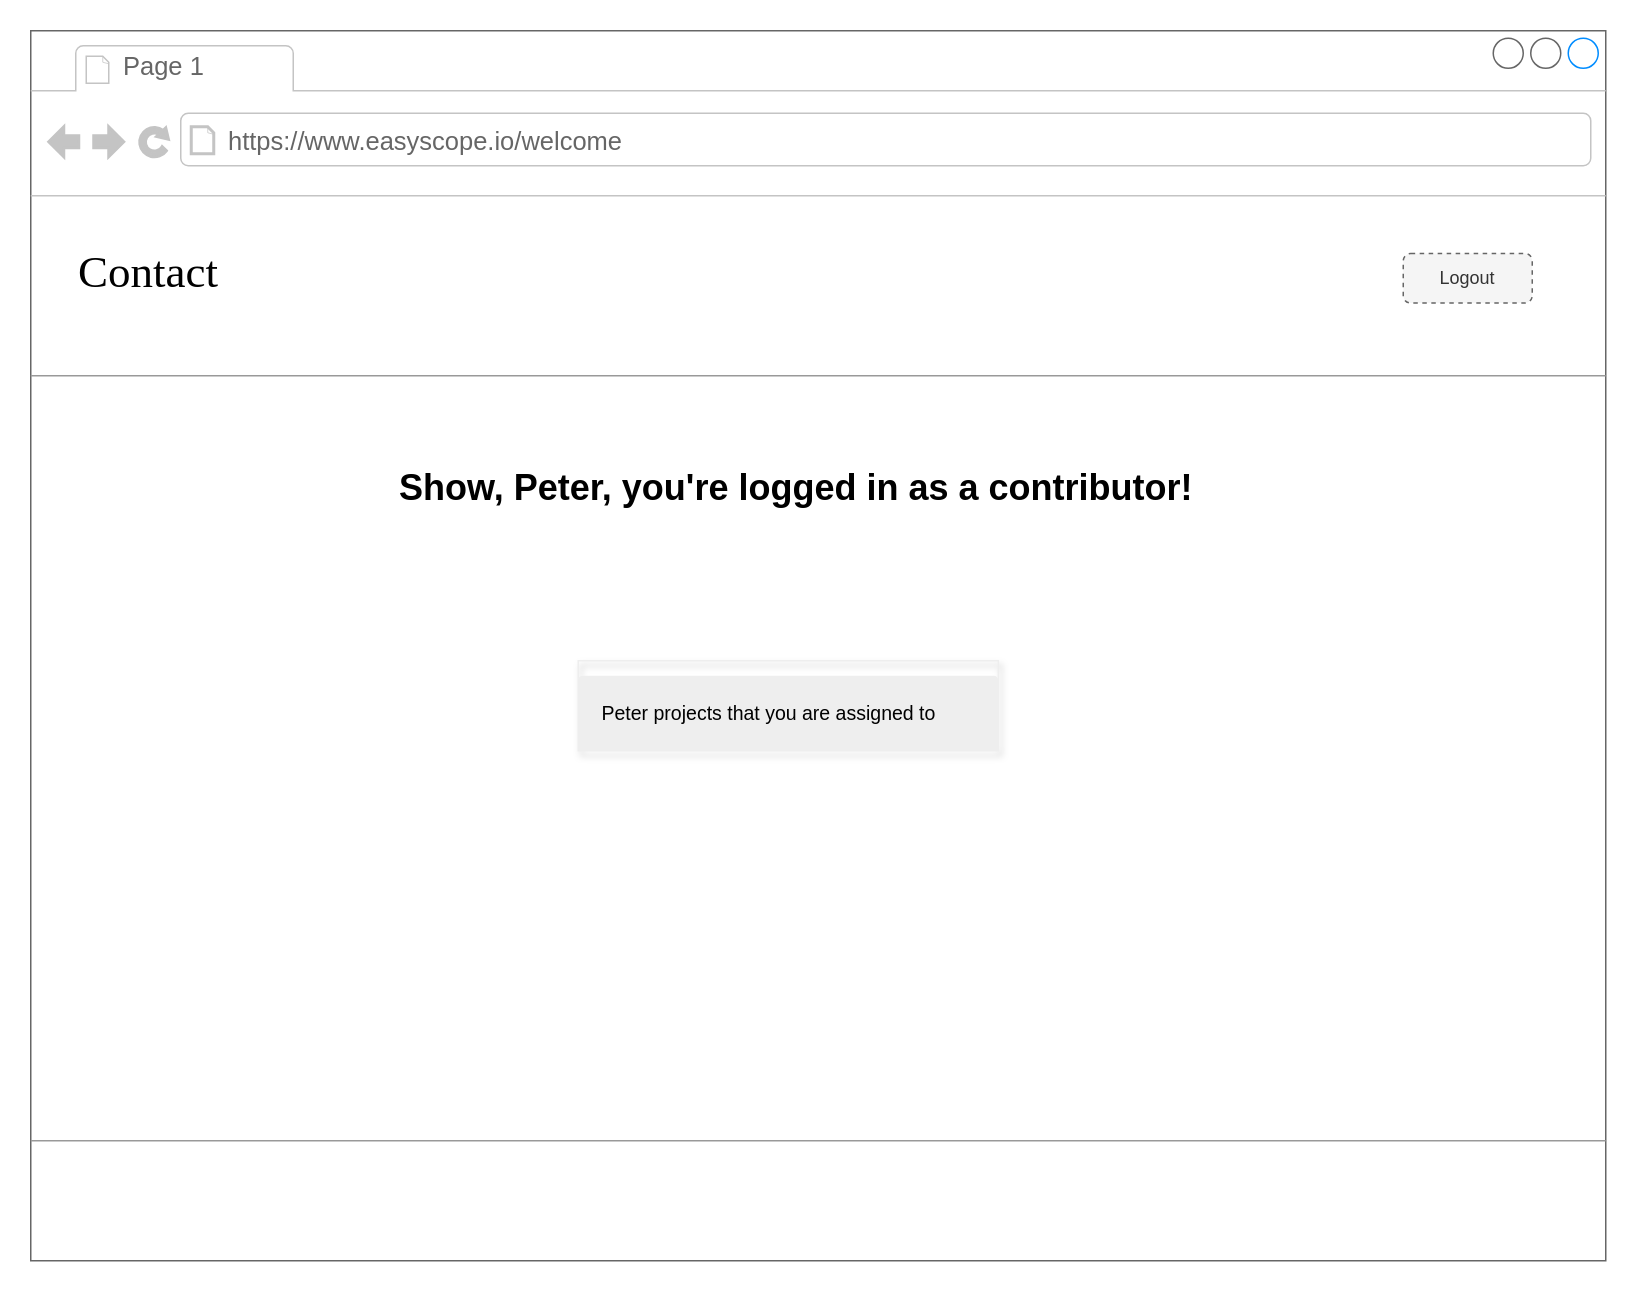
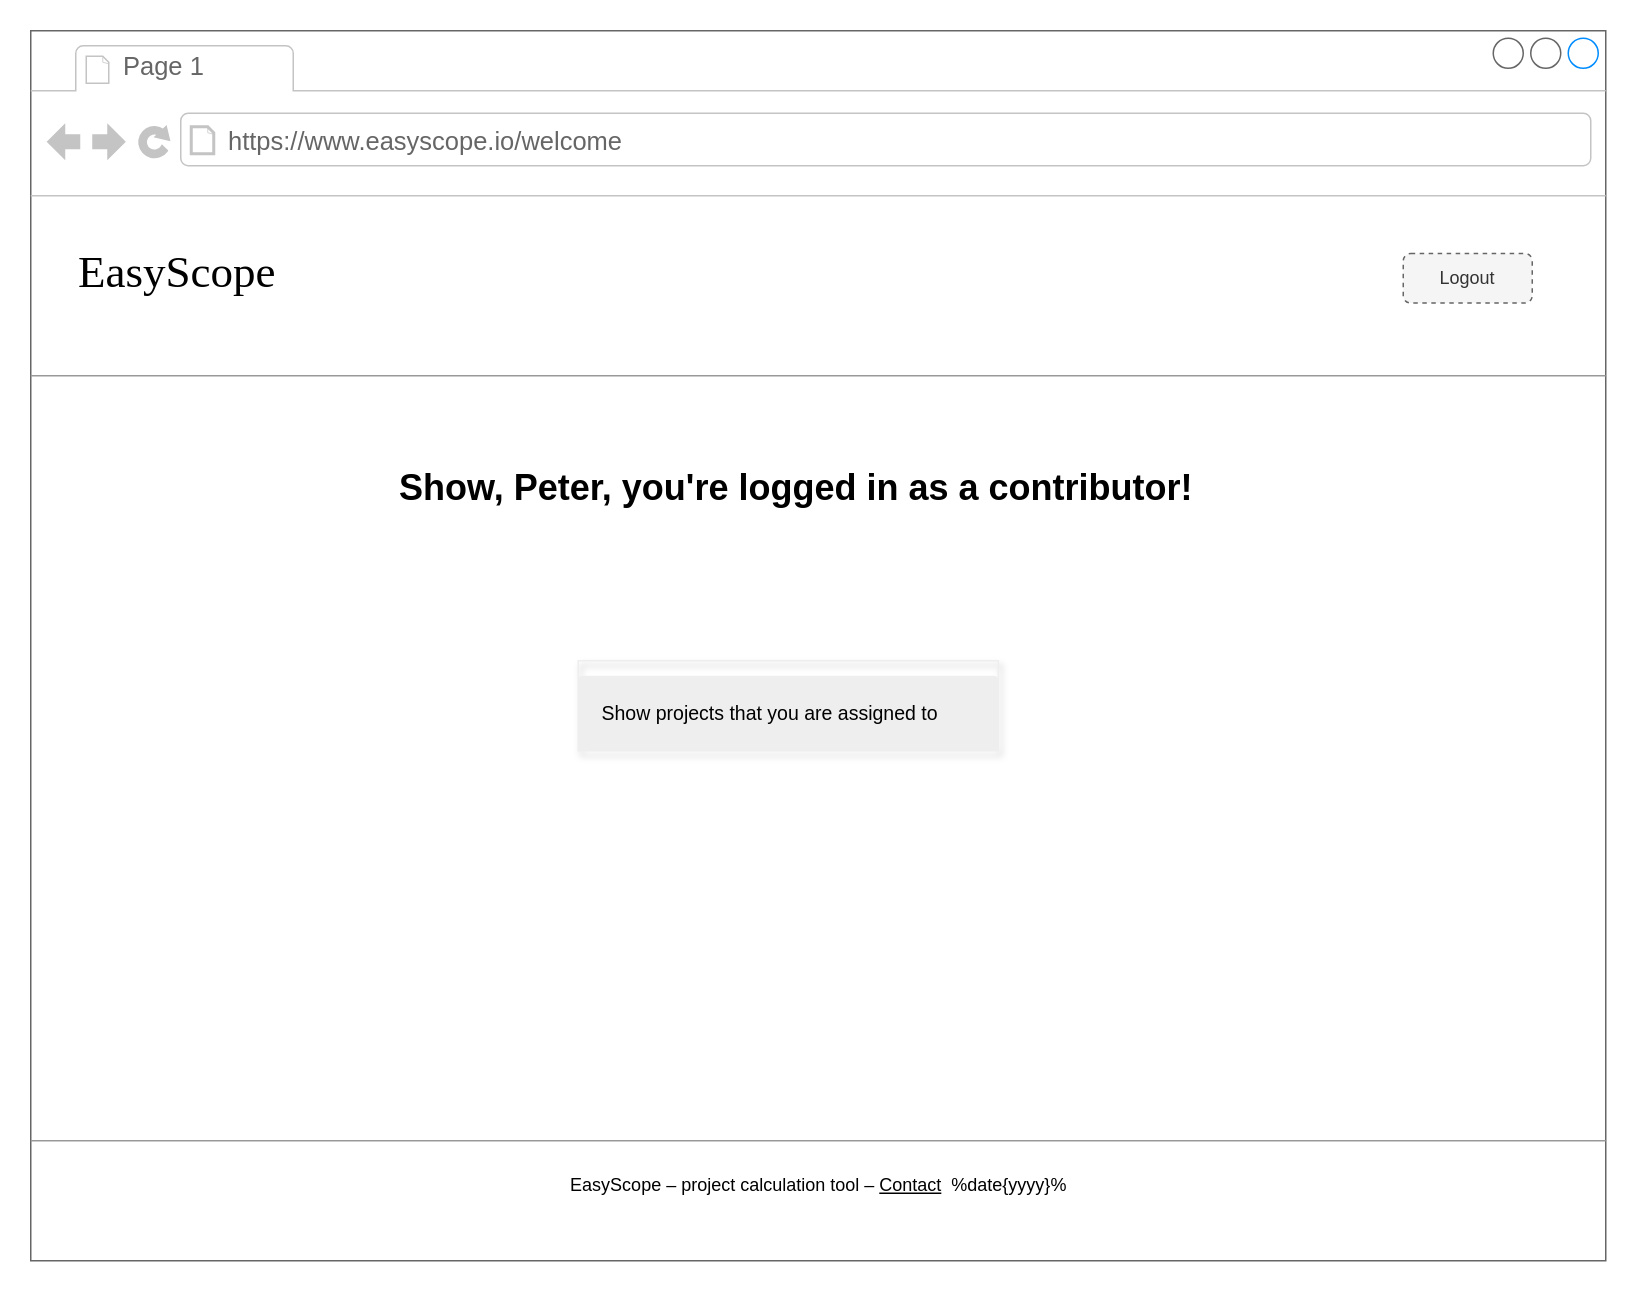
(167, 272) -> (192, 272)
(790, 713) -> (790, 713)
none -> (818, 1186)
